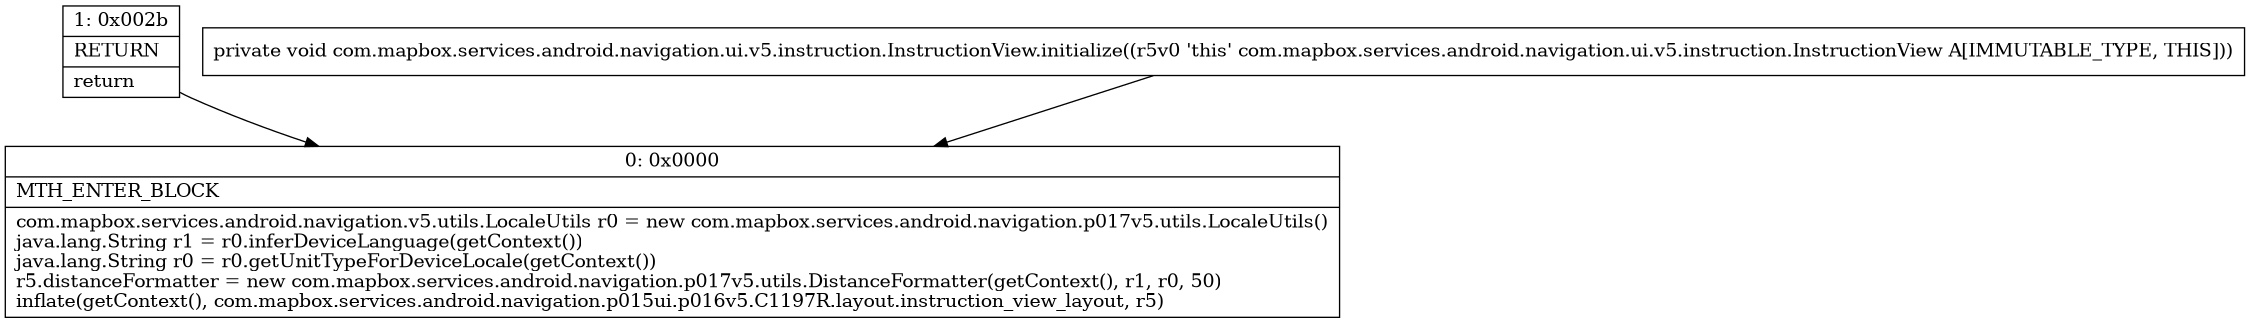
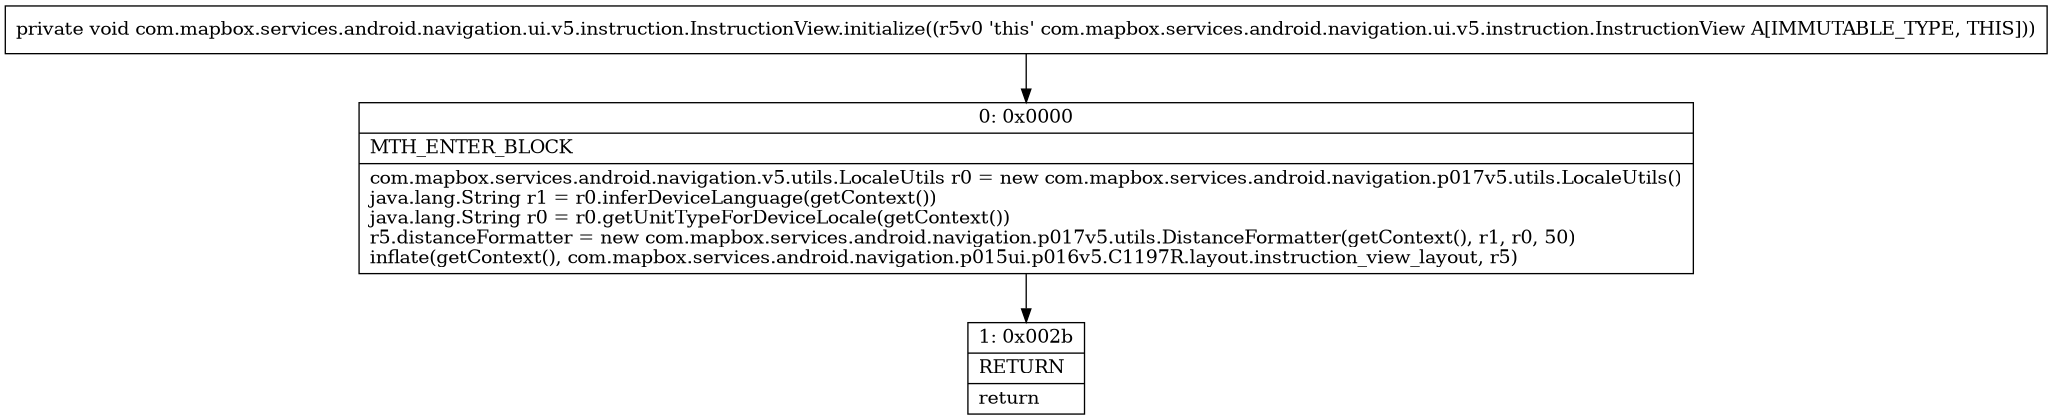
(242, 119) -> (1026, 291)
